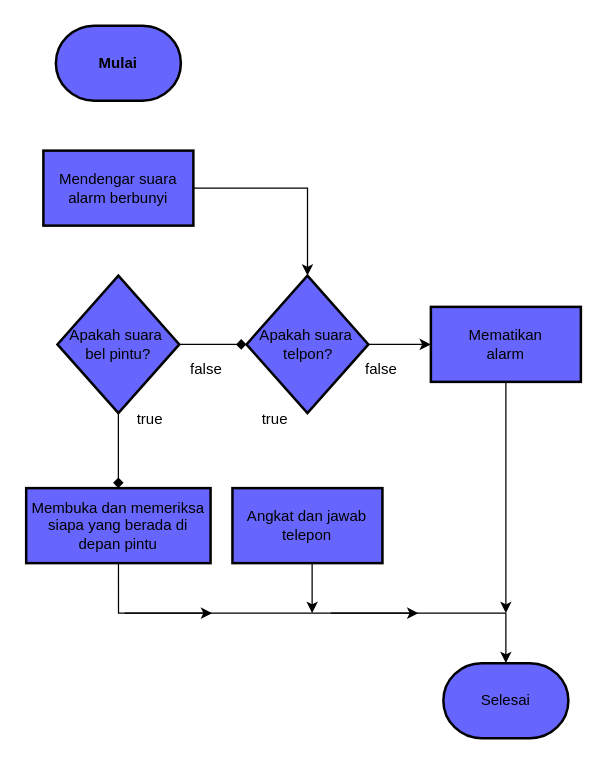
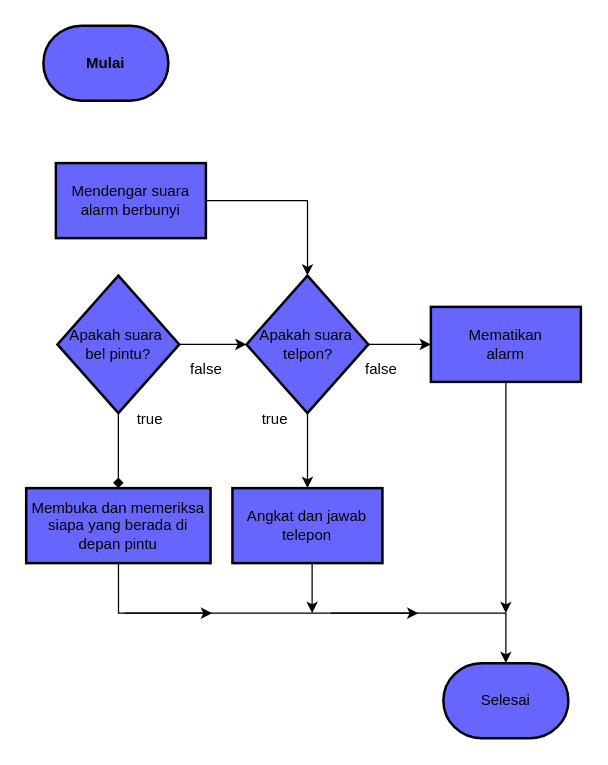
(118, 63) -> (106, 63)
(118, 188) -> (131, 201)
(236, 344) -> (236, 344)
none -> (307, 447)
